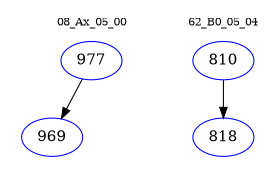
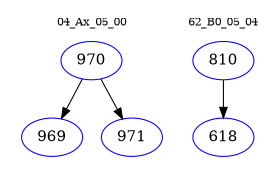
(92, 23) -> (92, 23)
(91, 61) -> (91, 61)
none -> (132, 137)
(223, 137) -> (223, 137)
